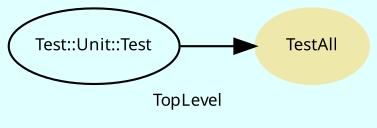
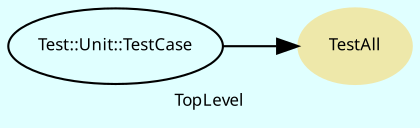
(94, 46) -> (116, 46)
